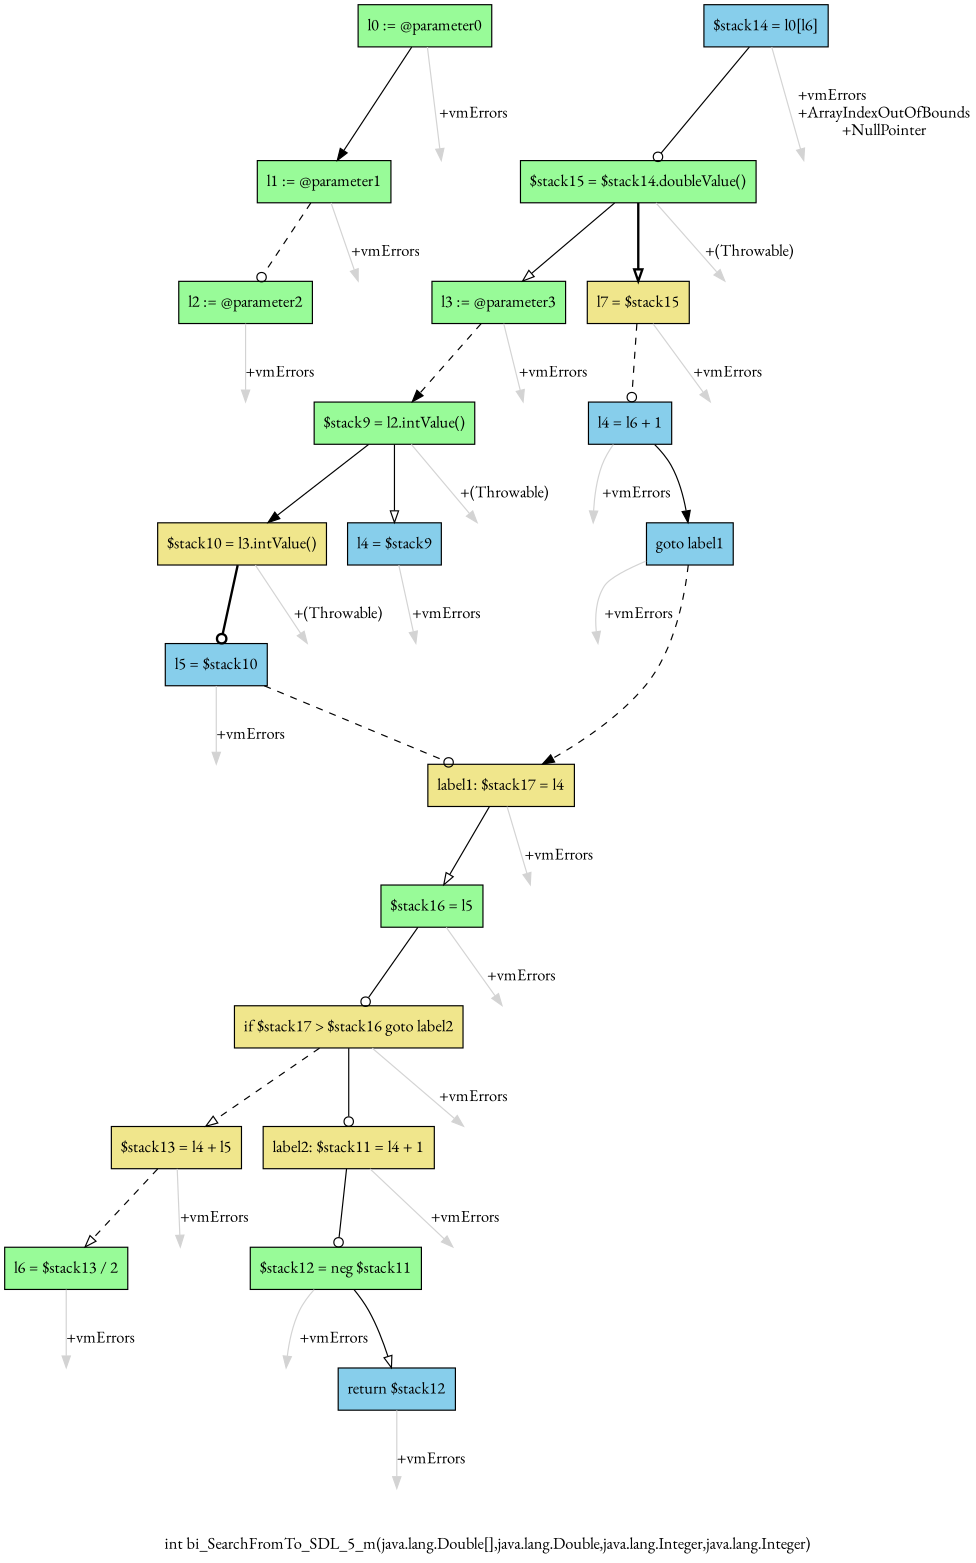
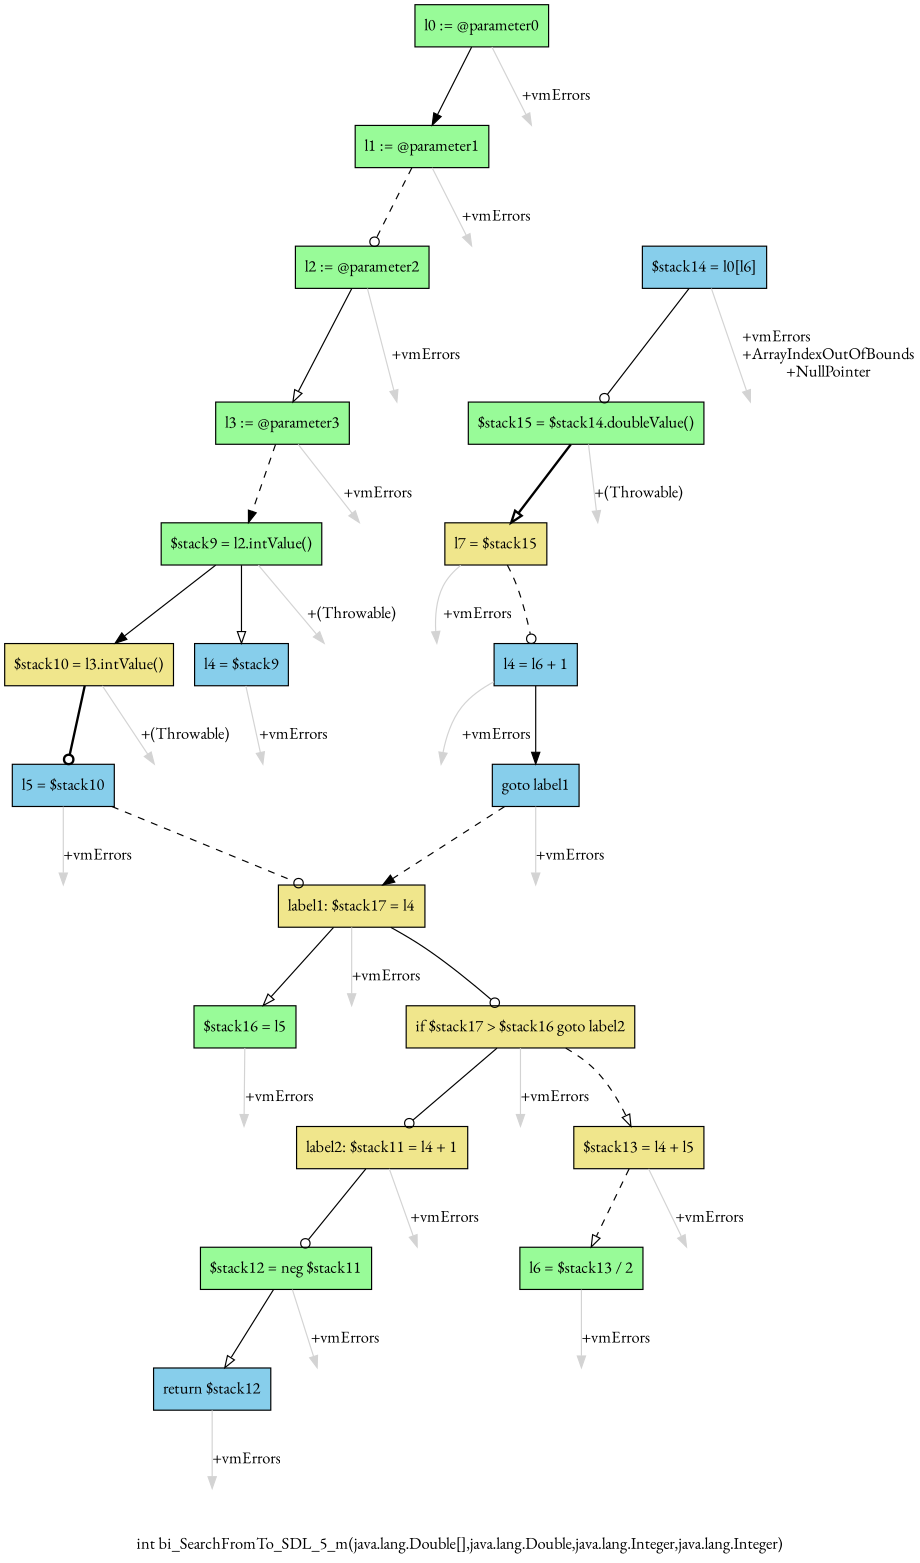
(573, 238) -> (325, 340)
(393, 962) -> (443, 961)
